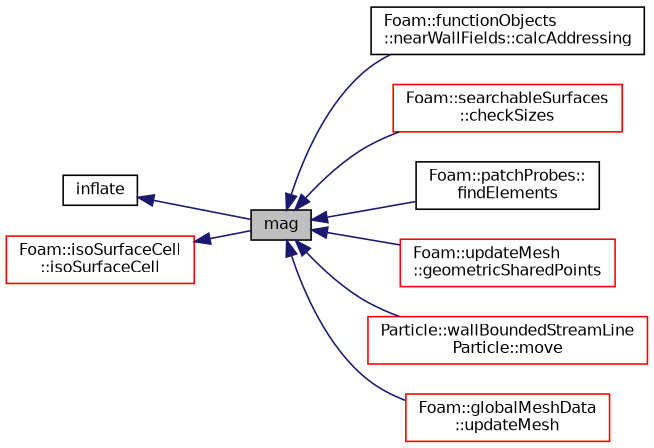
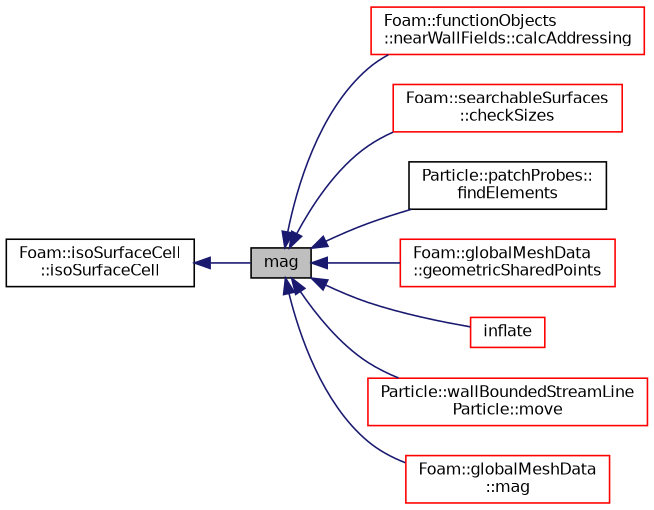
(508, 31) -> (508, 31)
(508, 186) -> (508, 186)
(100, 190) -> (508, 332)
(202, 210) -> (396, 311)
(100, 260) -> (100, 263)
(508, 263) -> (508, 263)
(508, 418) -> (508, 479)
